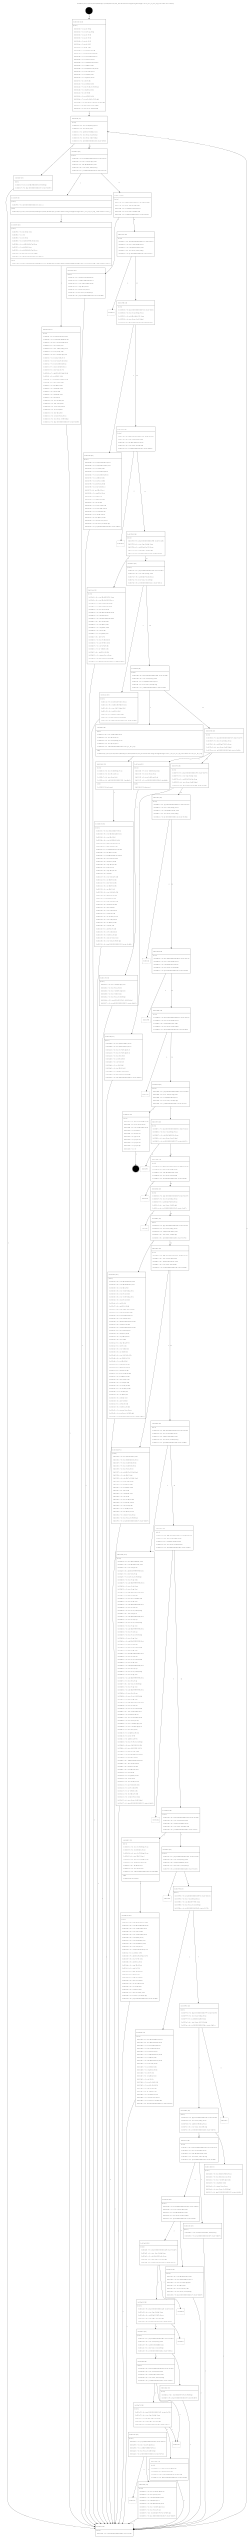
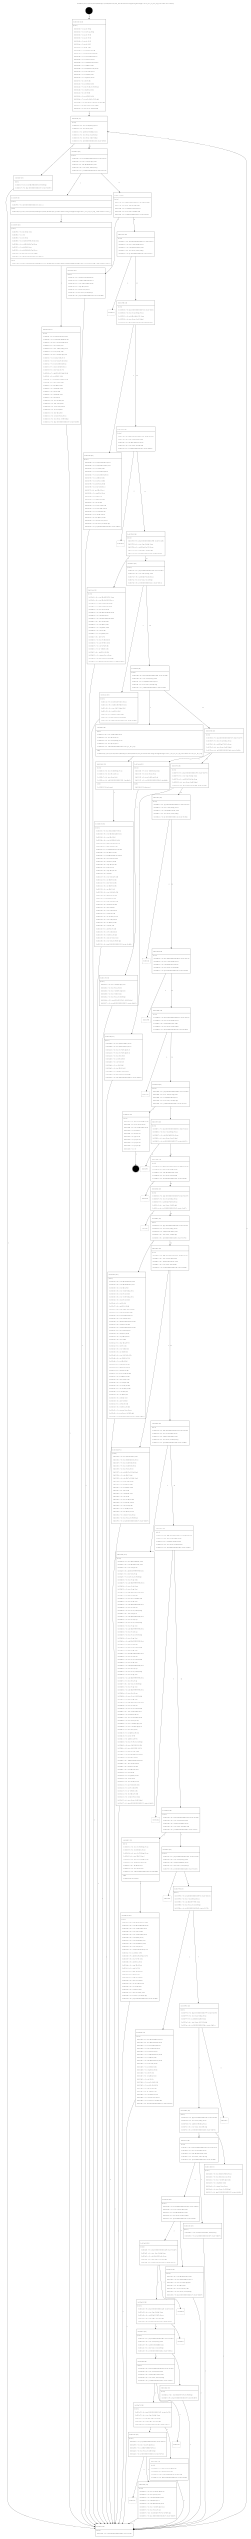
(173, 2433) -> (150, 2429)
